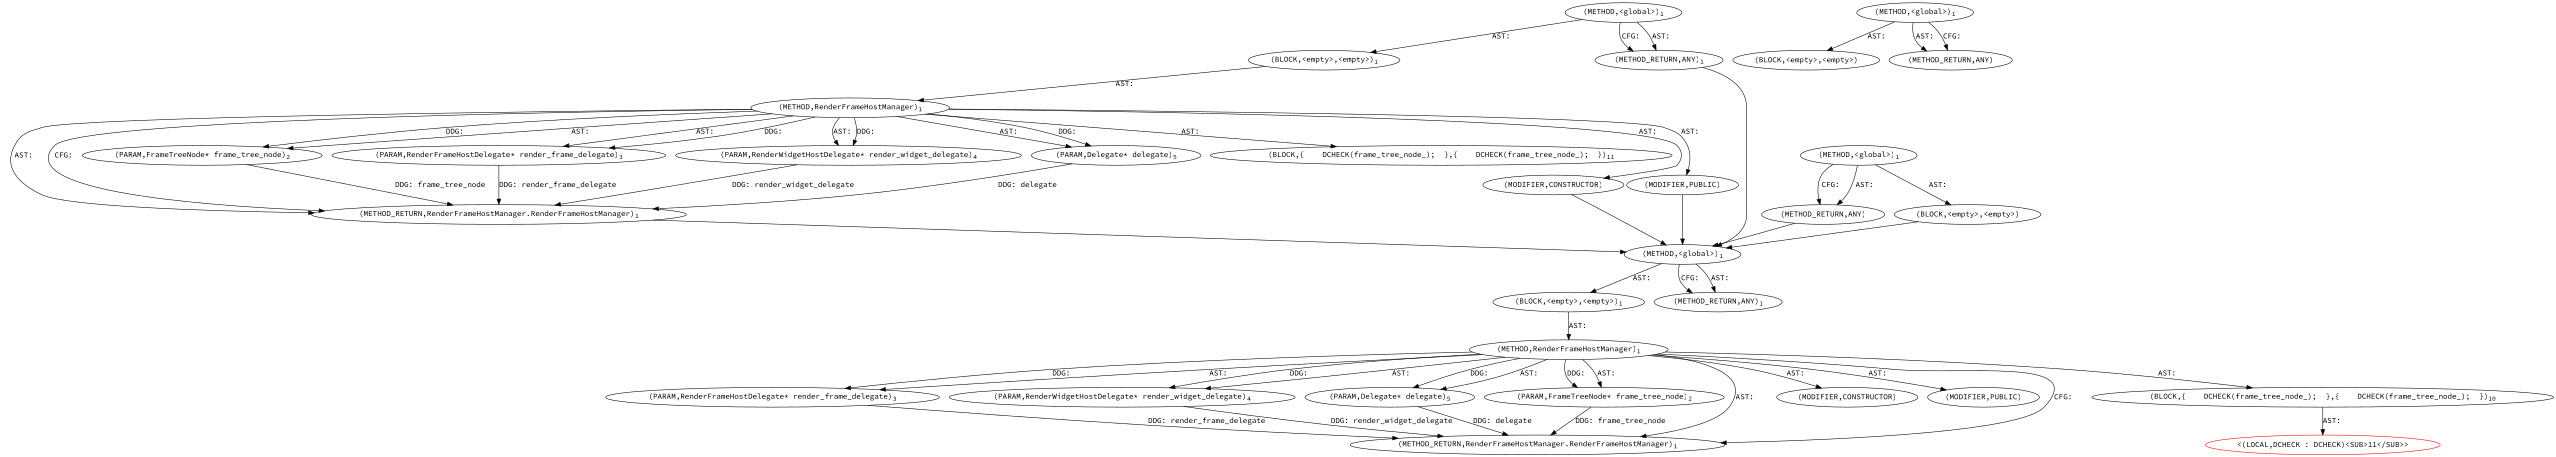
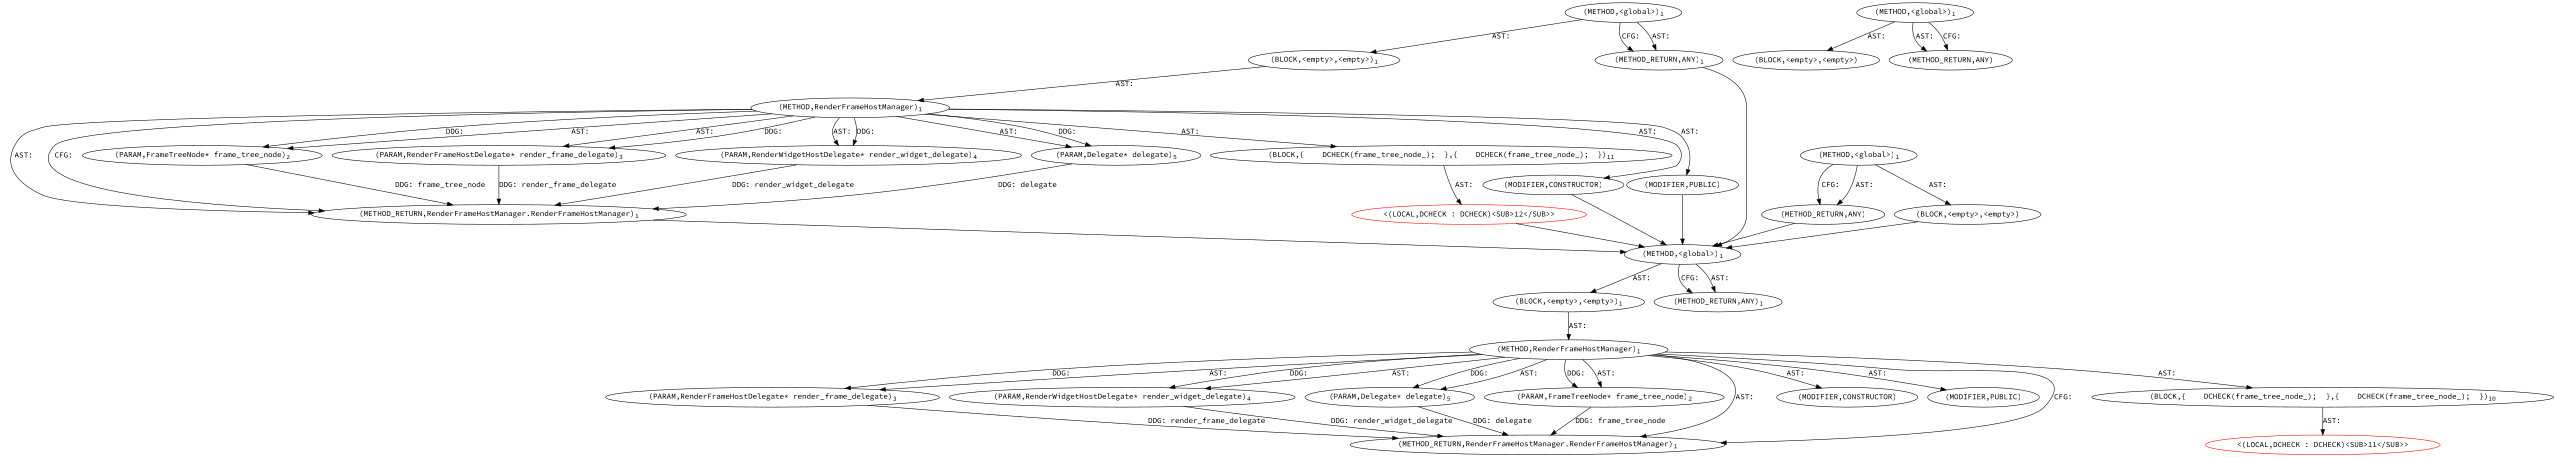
none -> (1469, 215)
